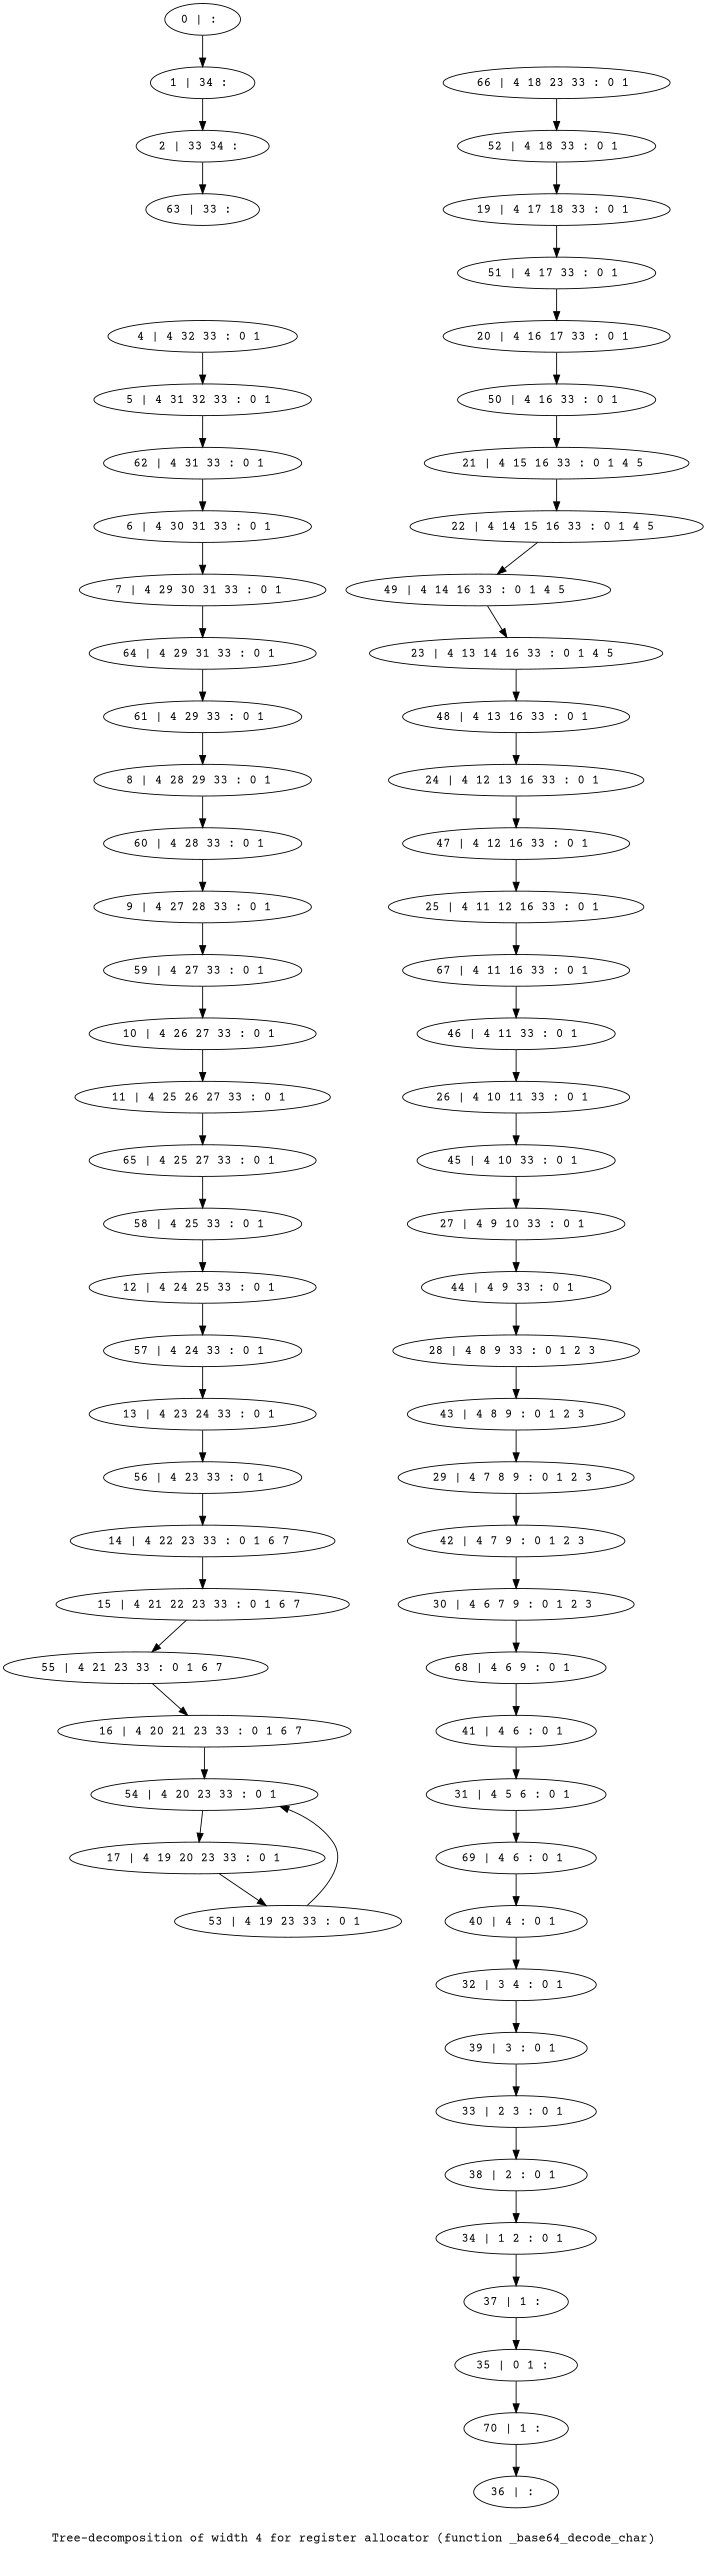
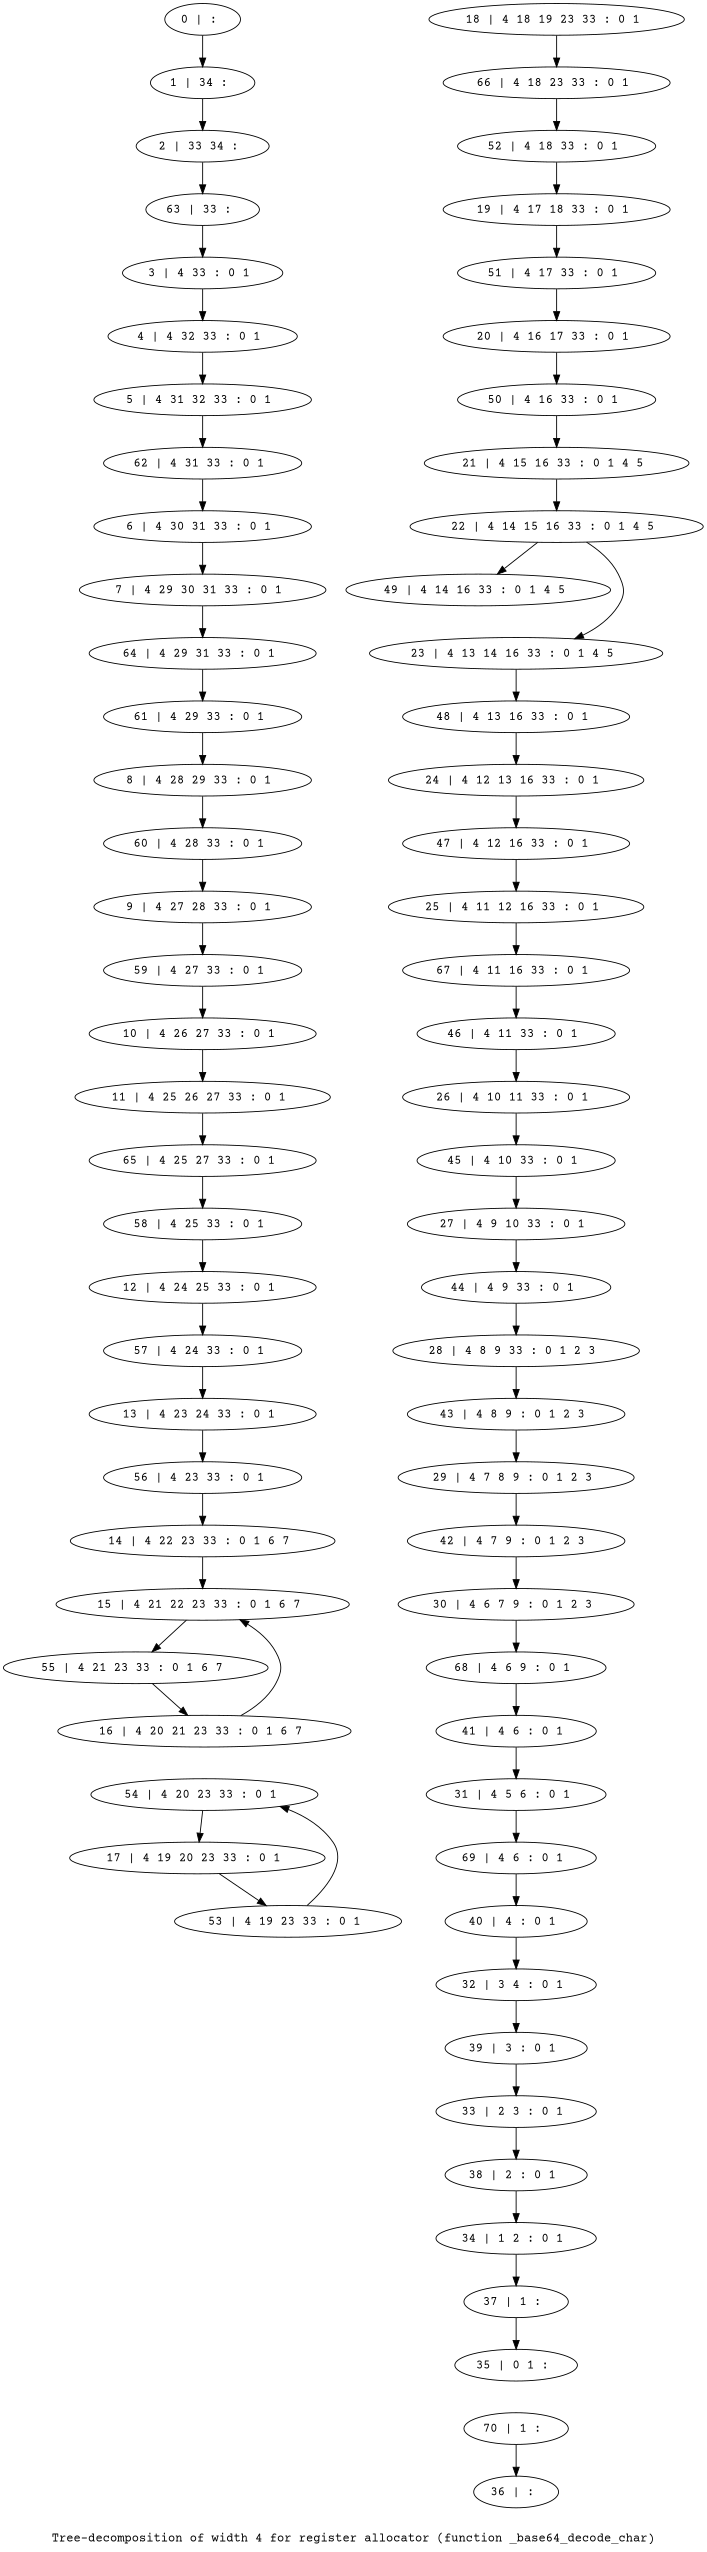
none -> (557, 19)
none -> (203, 273)
(495, 618) -> (623, 590)
(204, 1759) -> (280, 1672)
(516, 2393) -> none
